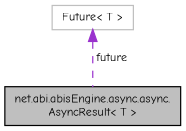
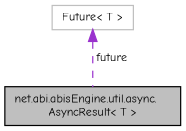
(93, 106) -> (93, 106)
